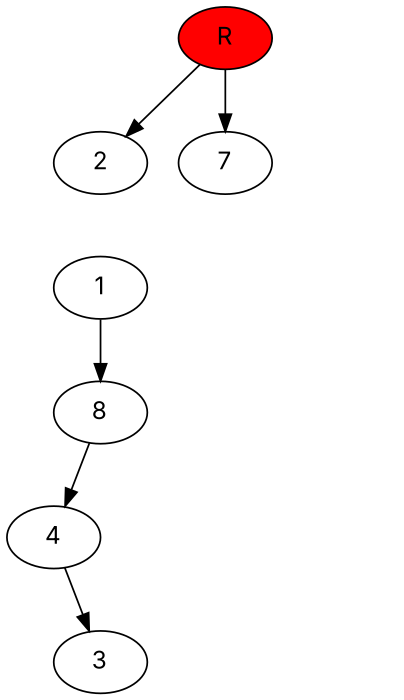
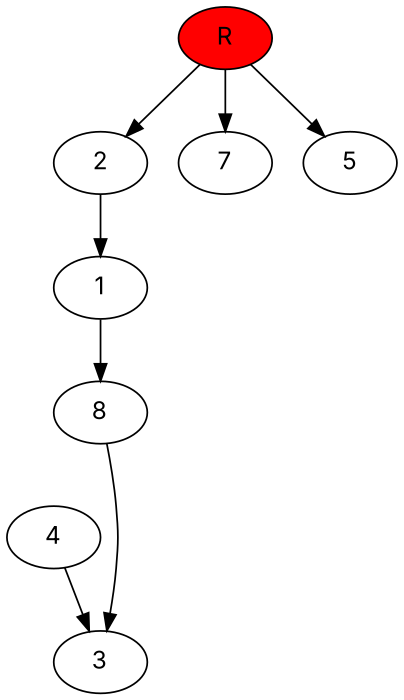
none -> (350, 163)
none -> (101, 217)
(80, 466) -> (118, 529)
